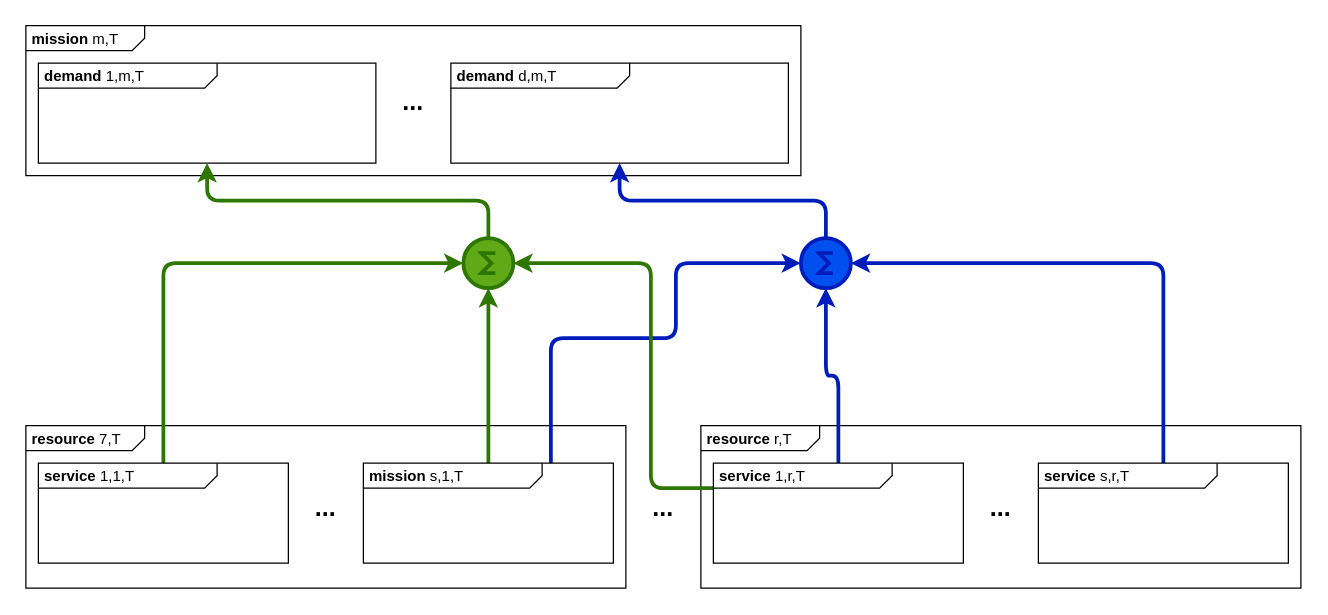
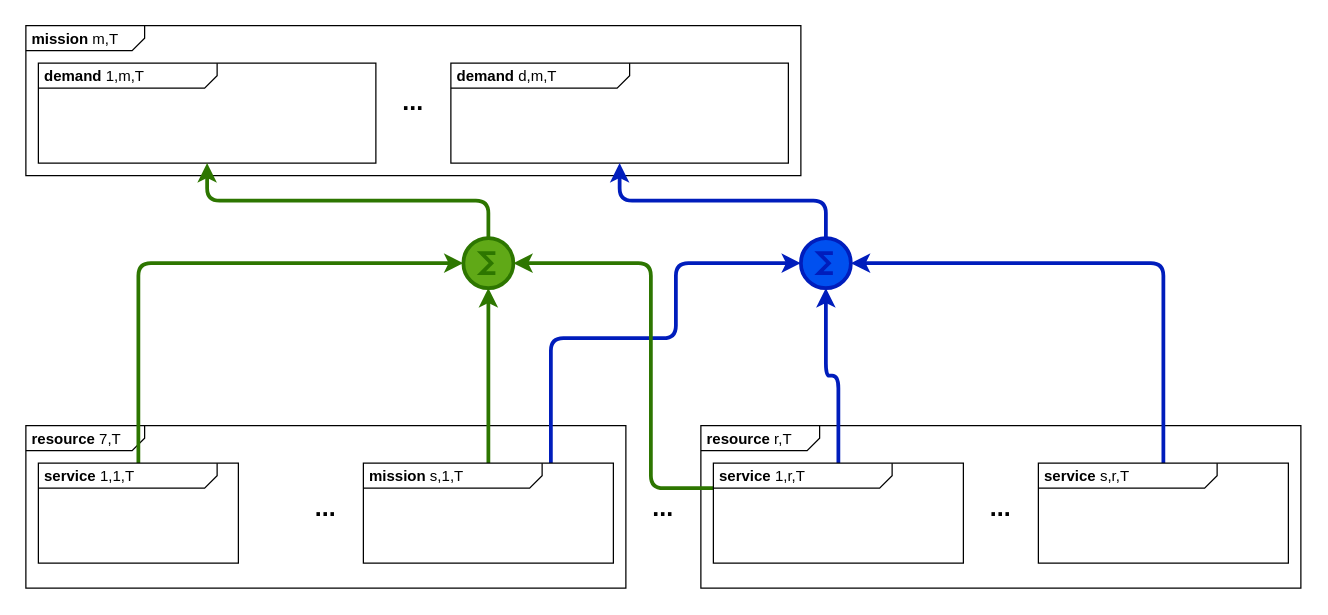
(163, 513) -> (138, 513)
